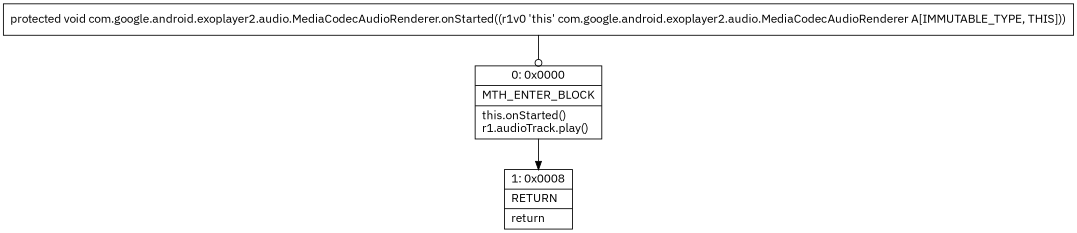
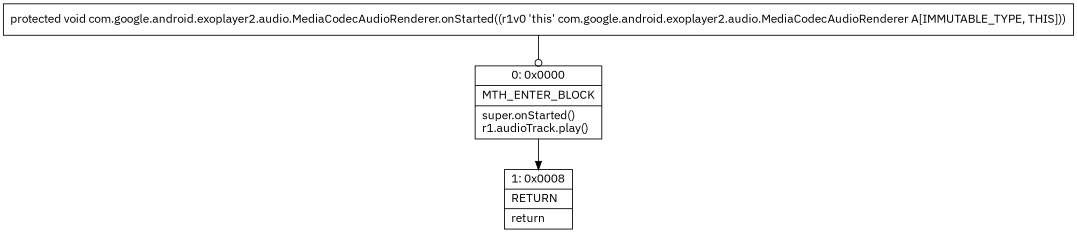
(524, 116) -> (529, 116)
